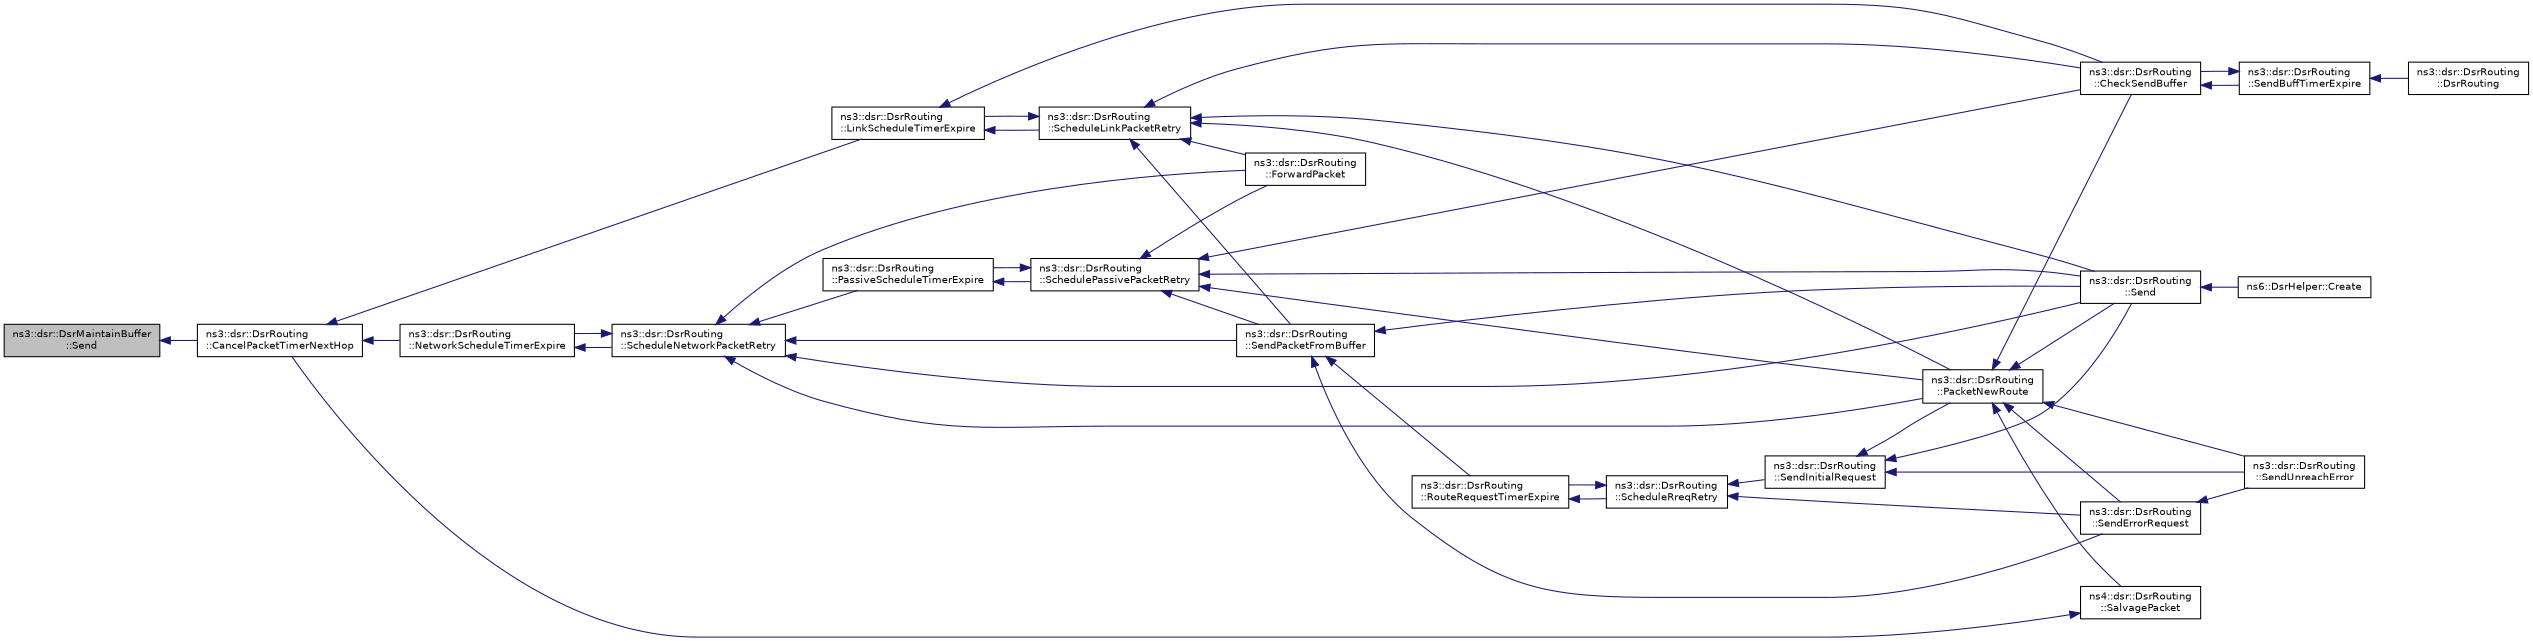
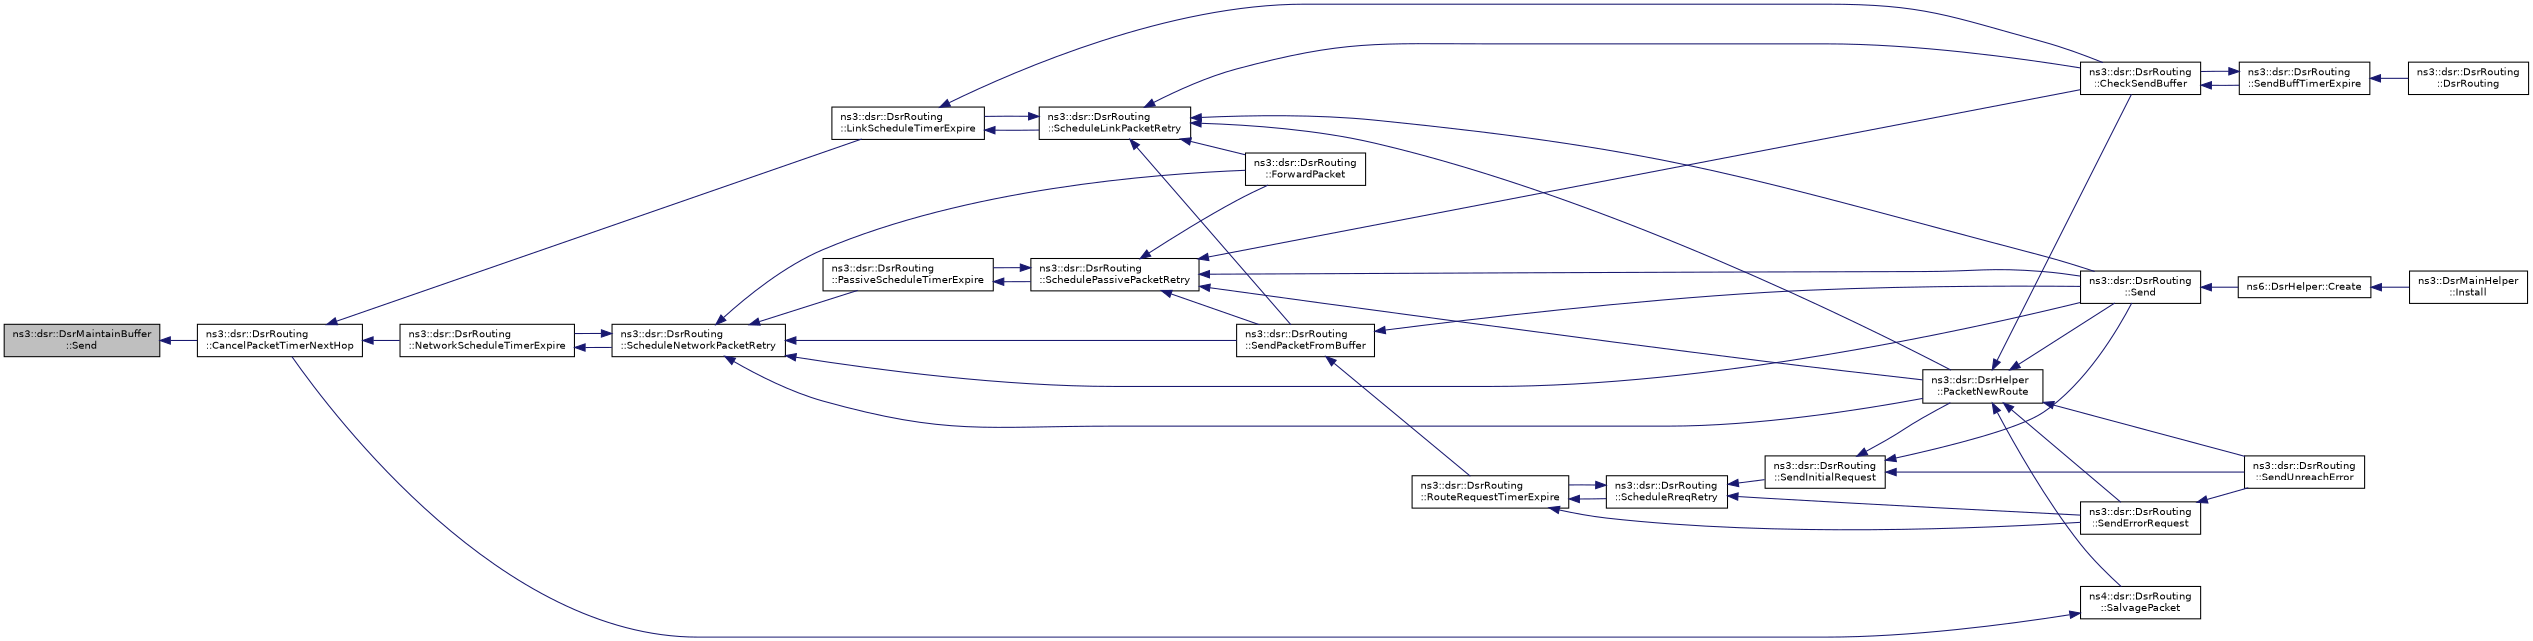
none -> (2469, 287)
(1983, 386) -> (1983, 386)
(1661, 597) -> (1819, 530)
